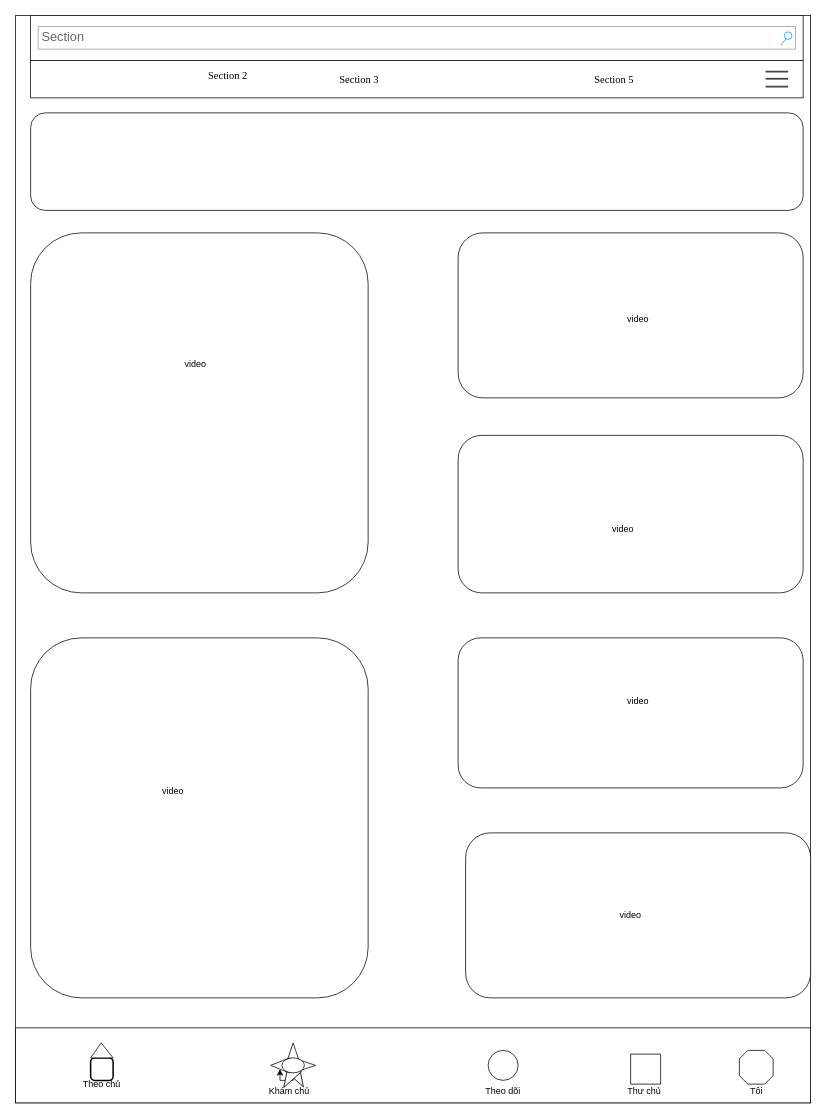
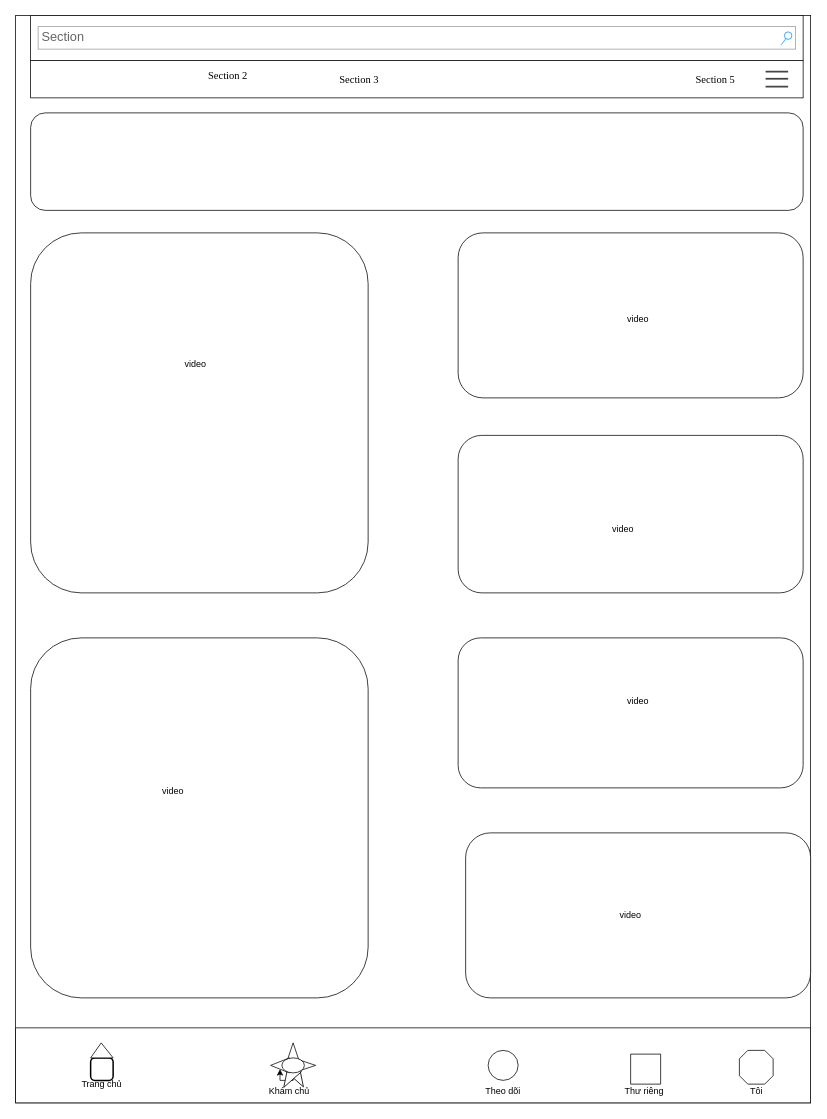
(615, 79) -> (717, 79)
(102, 1084) -> (102, 1084)
(645, 1092) -> (645, 1092)
